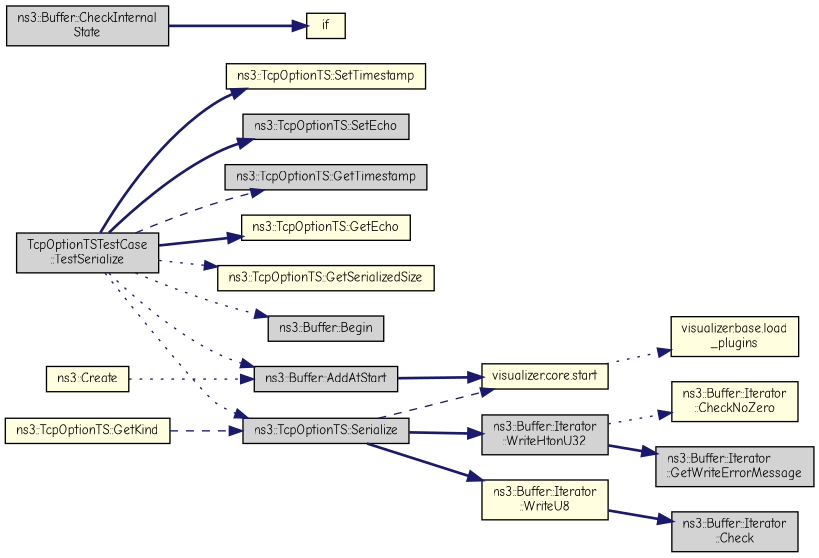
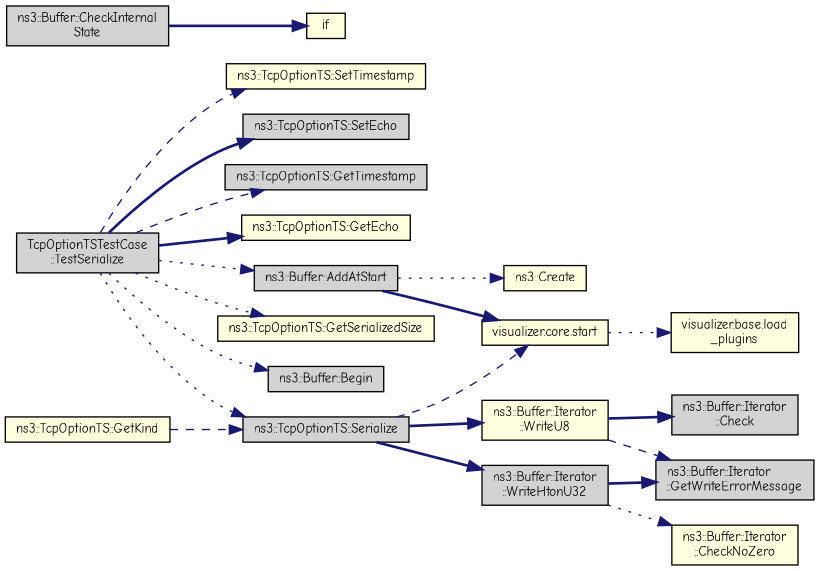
(157, 154) -> (157, 154)
(182, 379) -> (444, 278)
none -> (633, 448)
